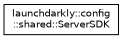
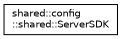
(61, 20) -> (61, 20)
